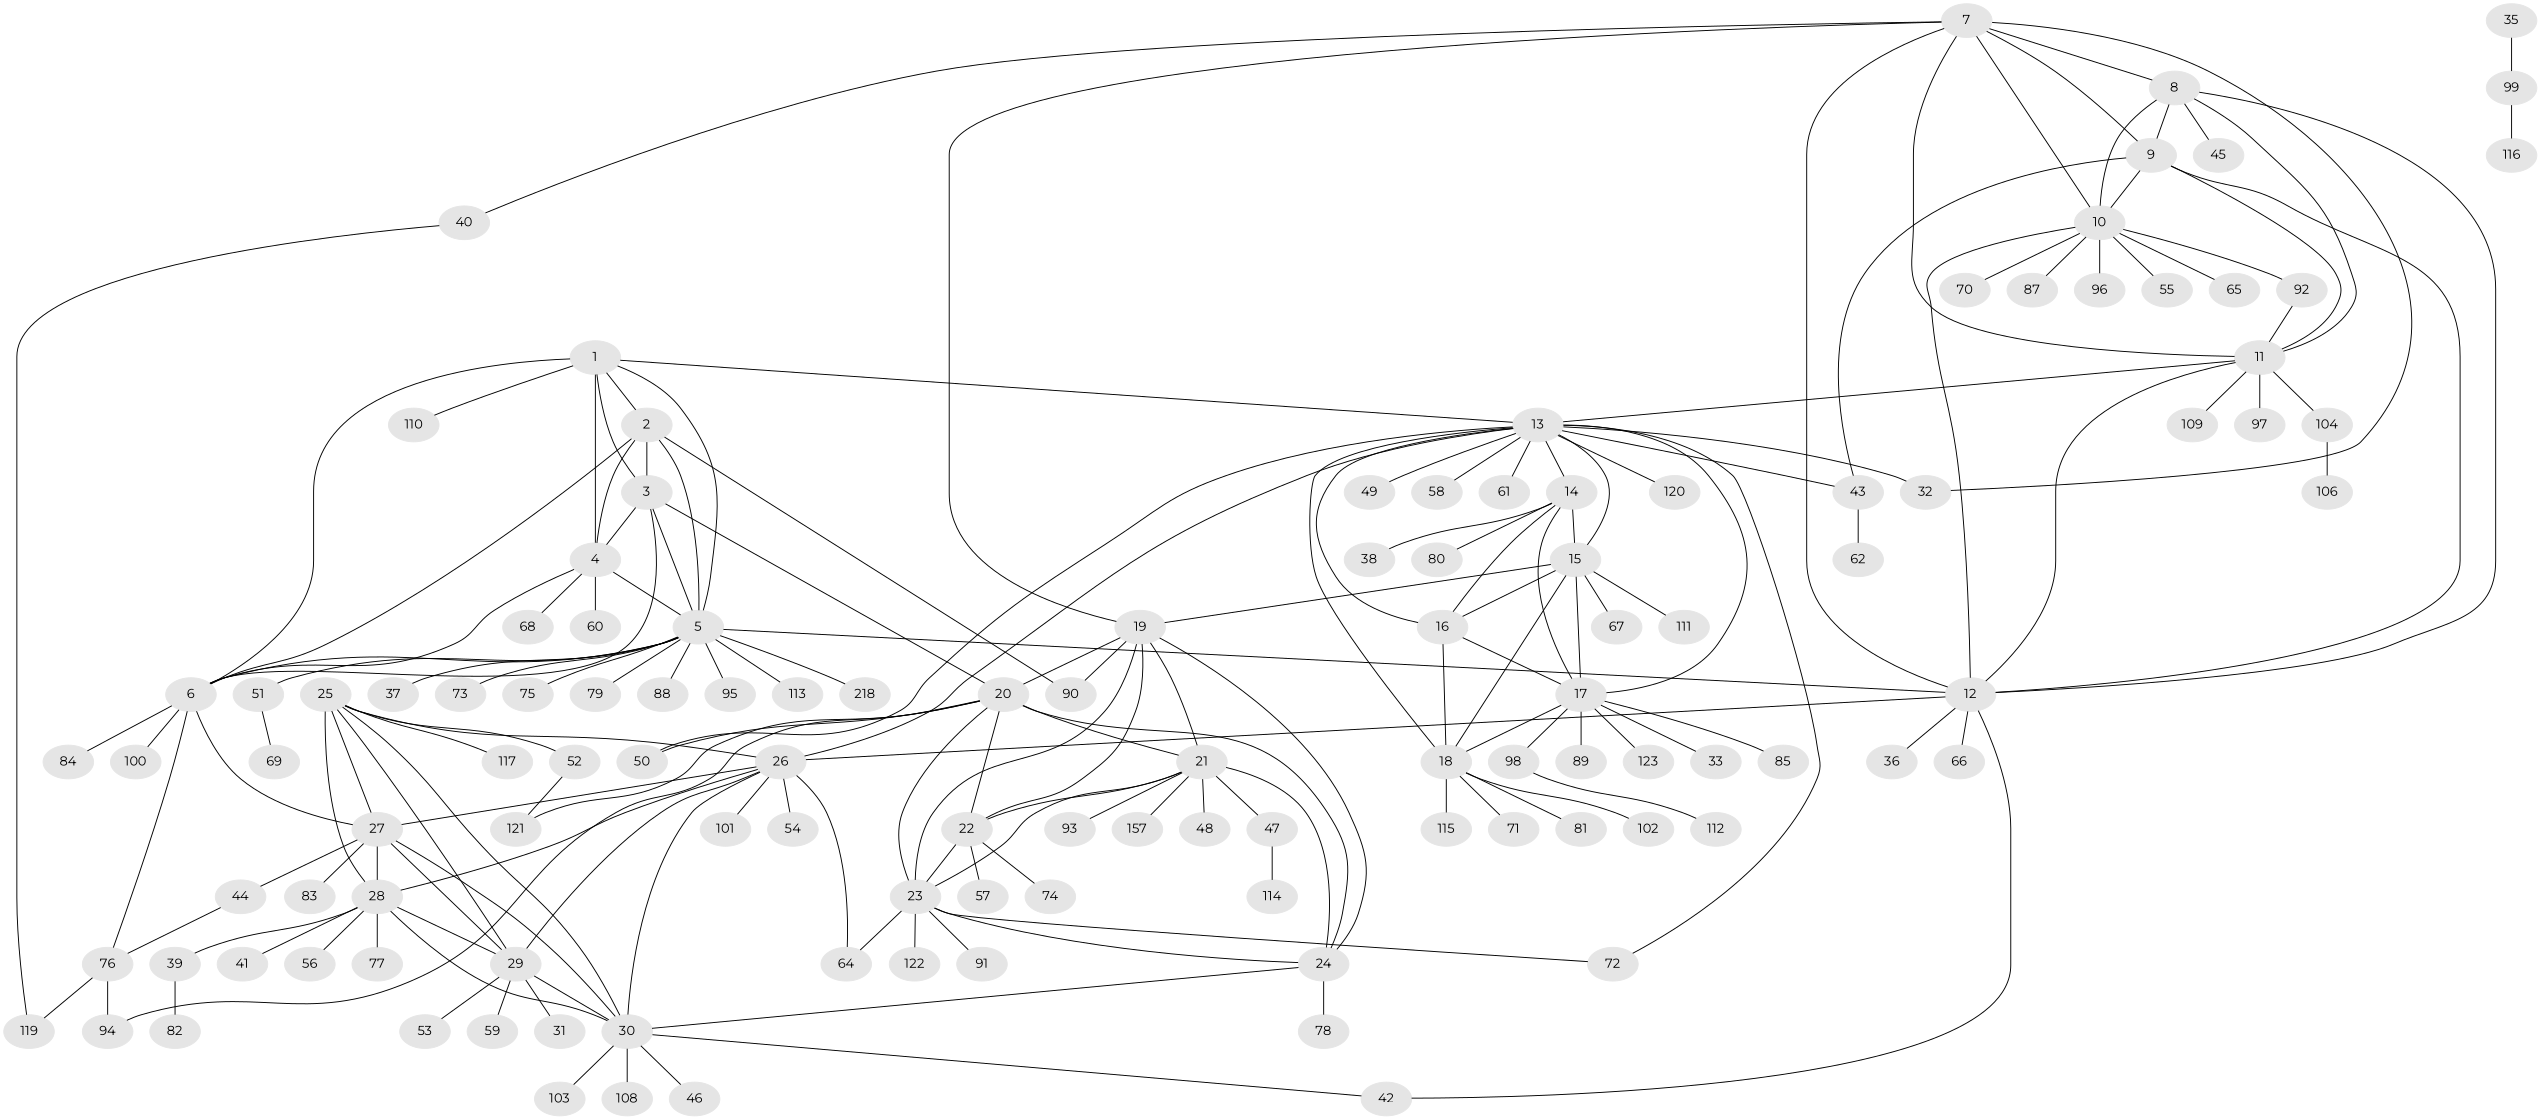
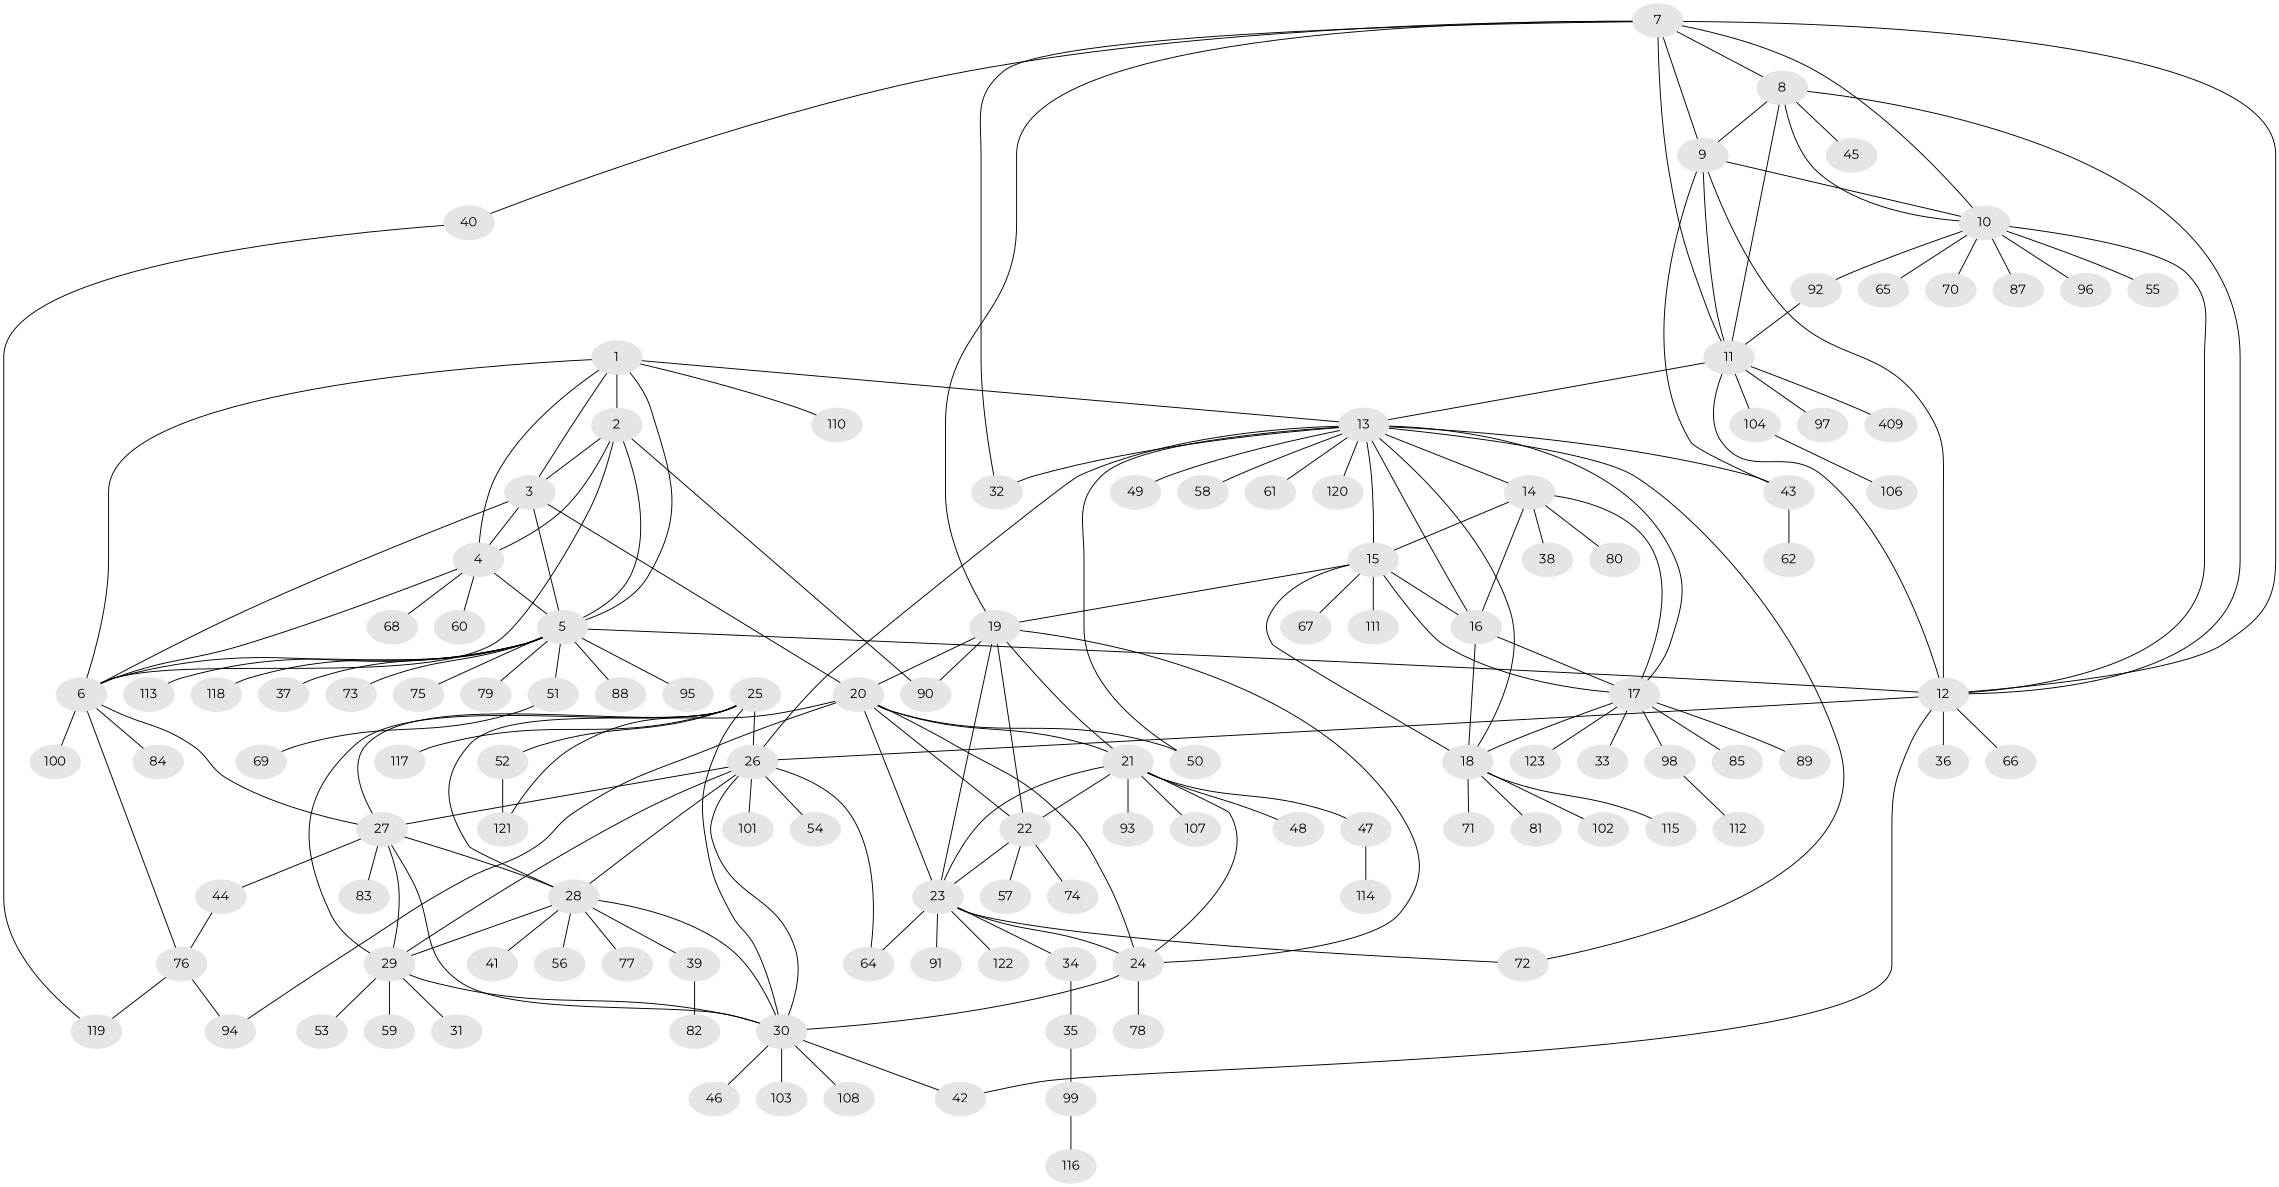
(2192, 425) -> (1891, 425)
(865, 695) -> (216, 695)
(1137, 829) -> (1195, 829)
none -> (1071, 964)
